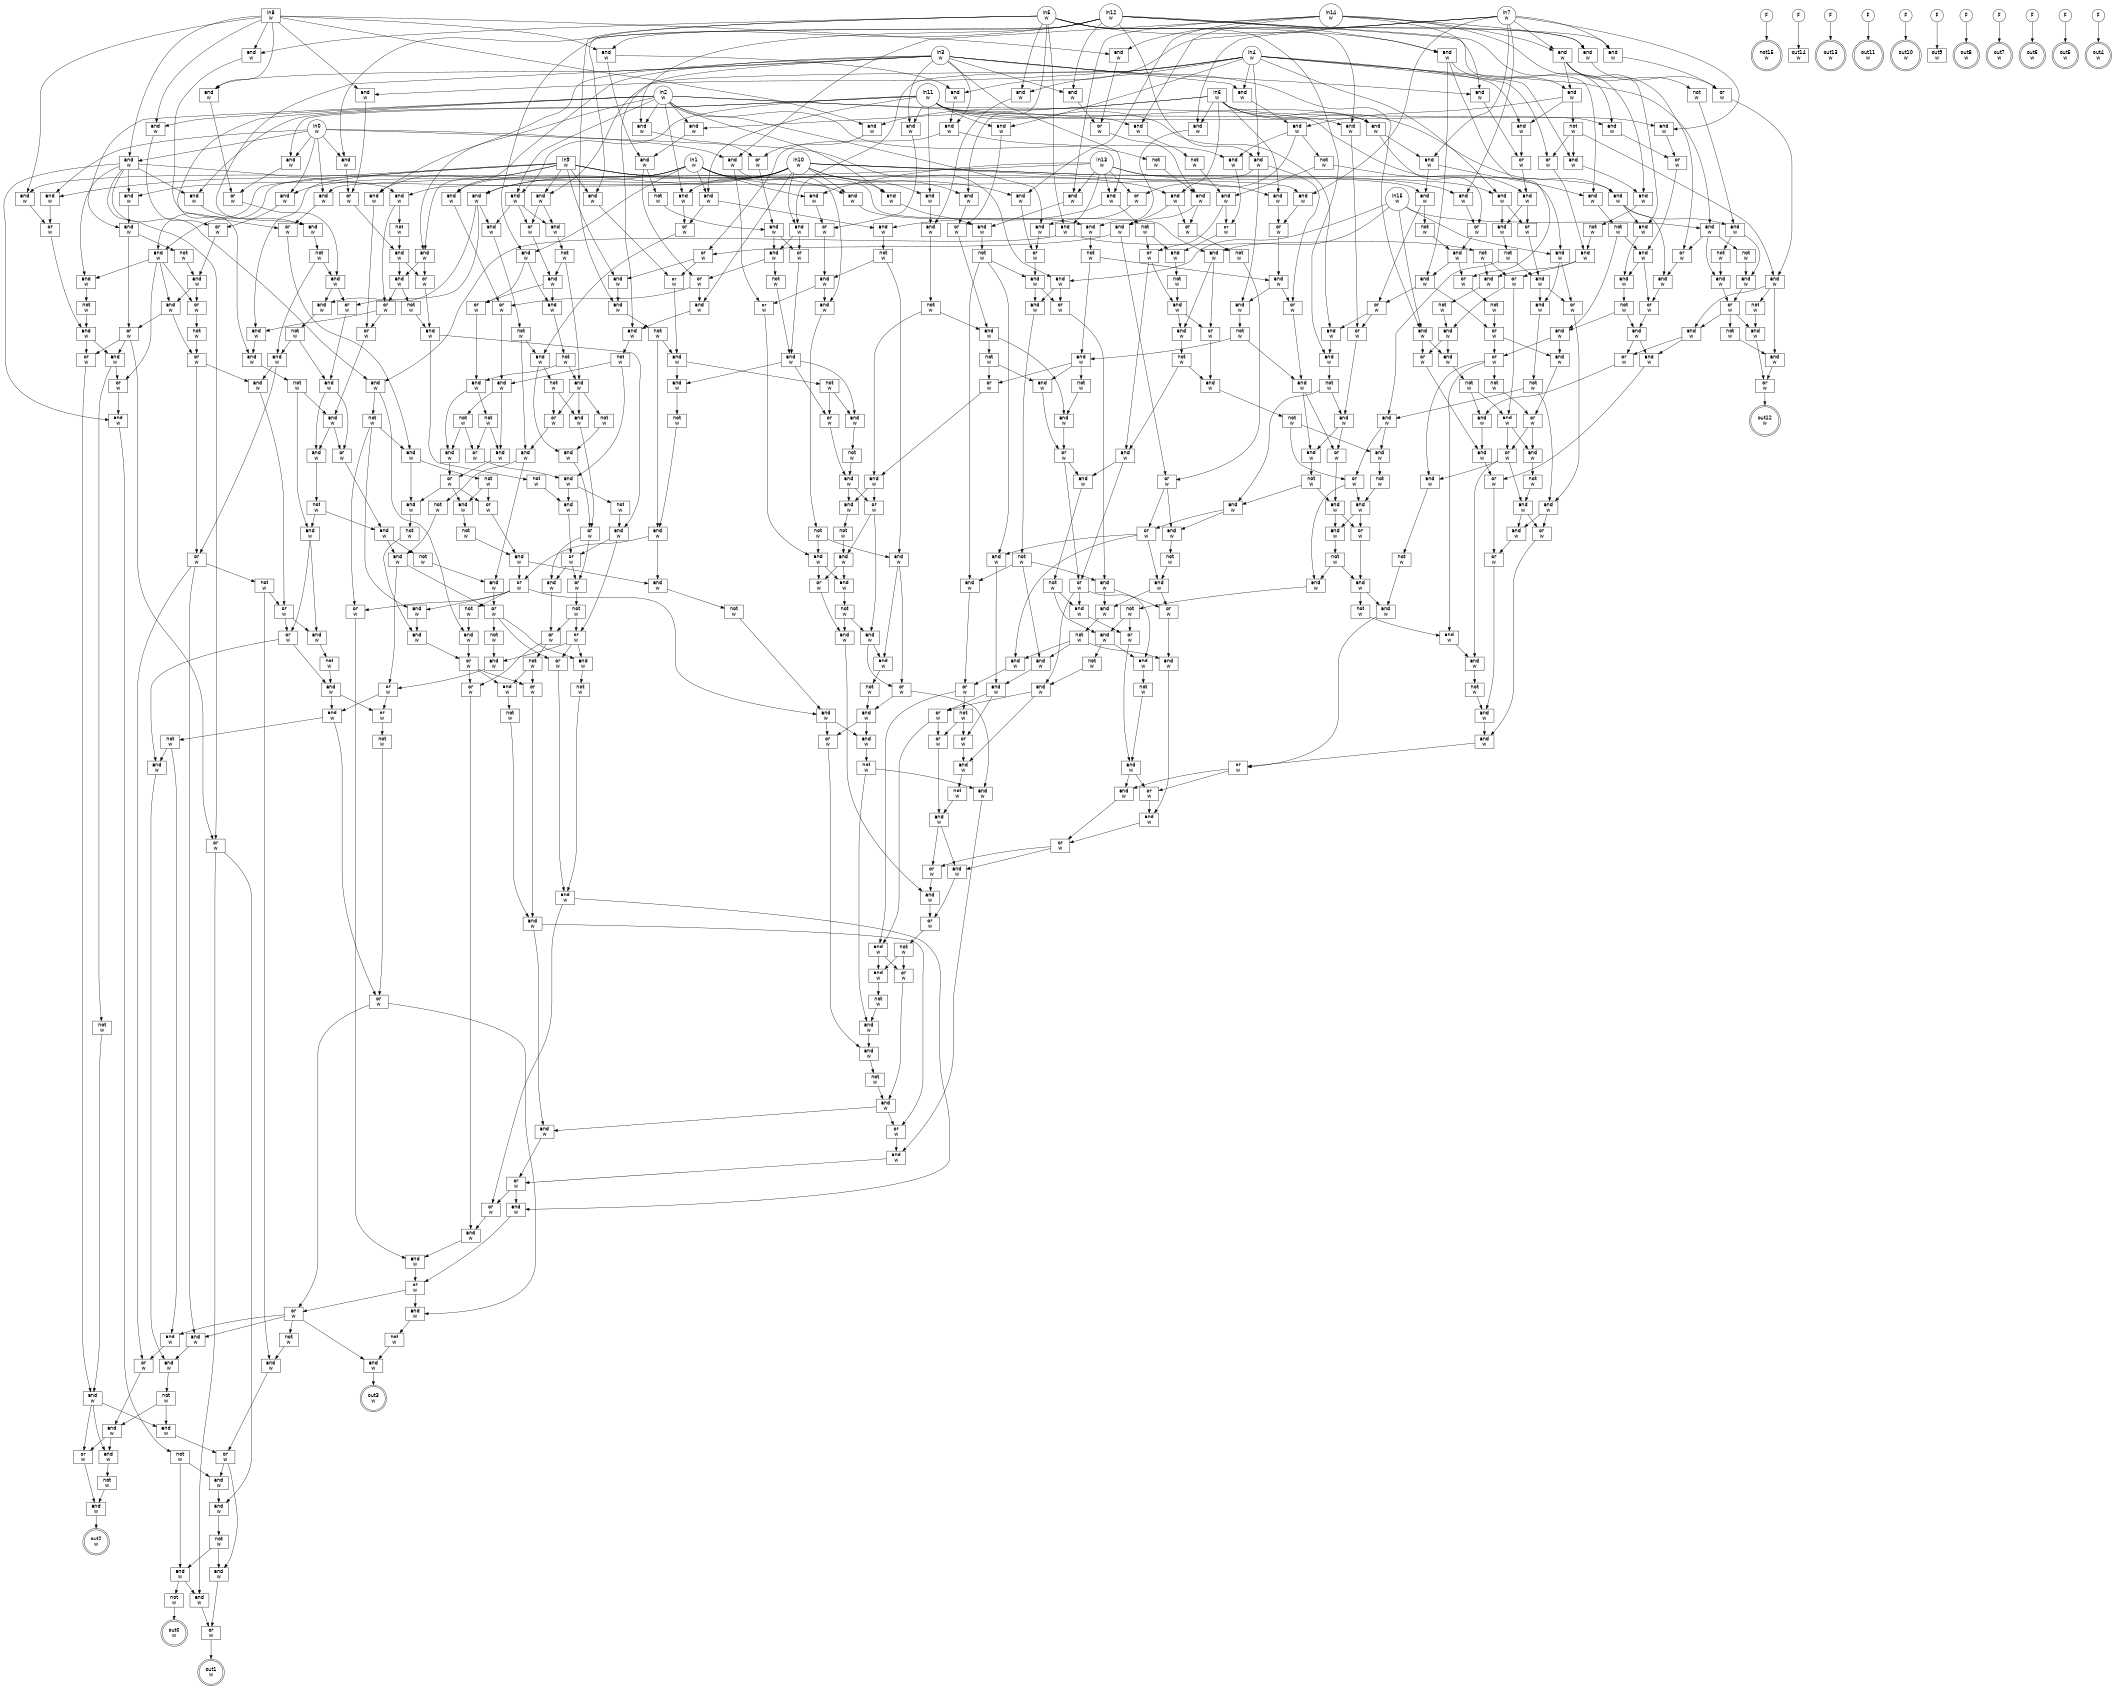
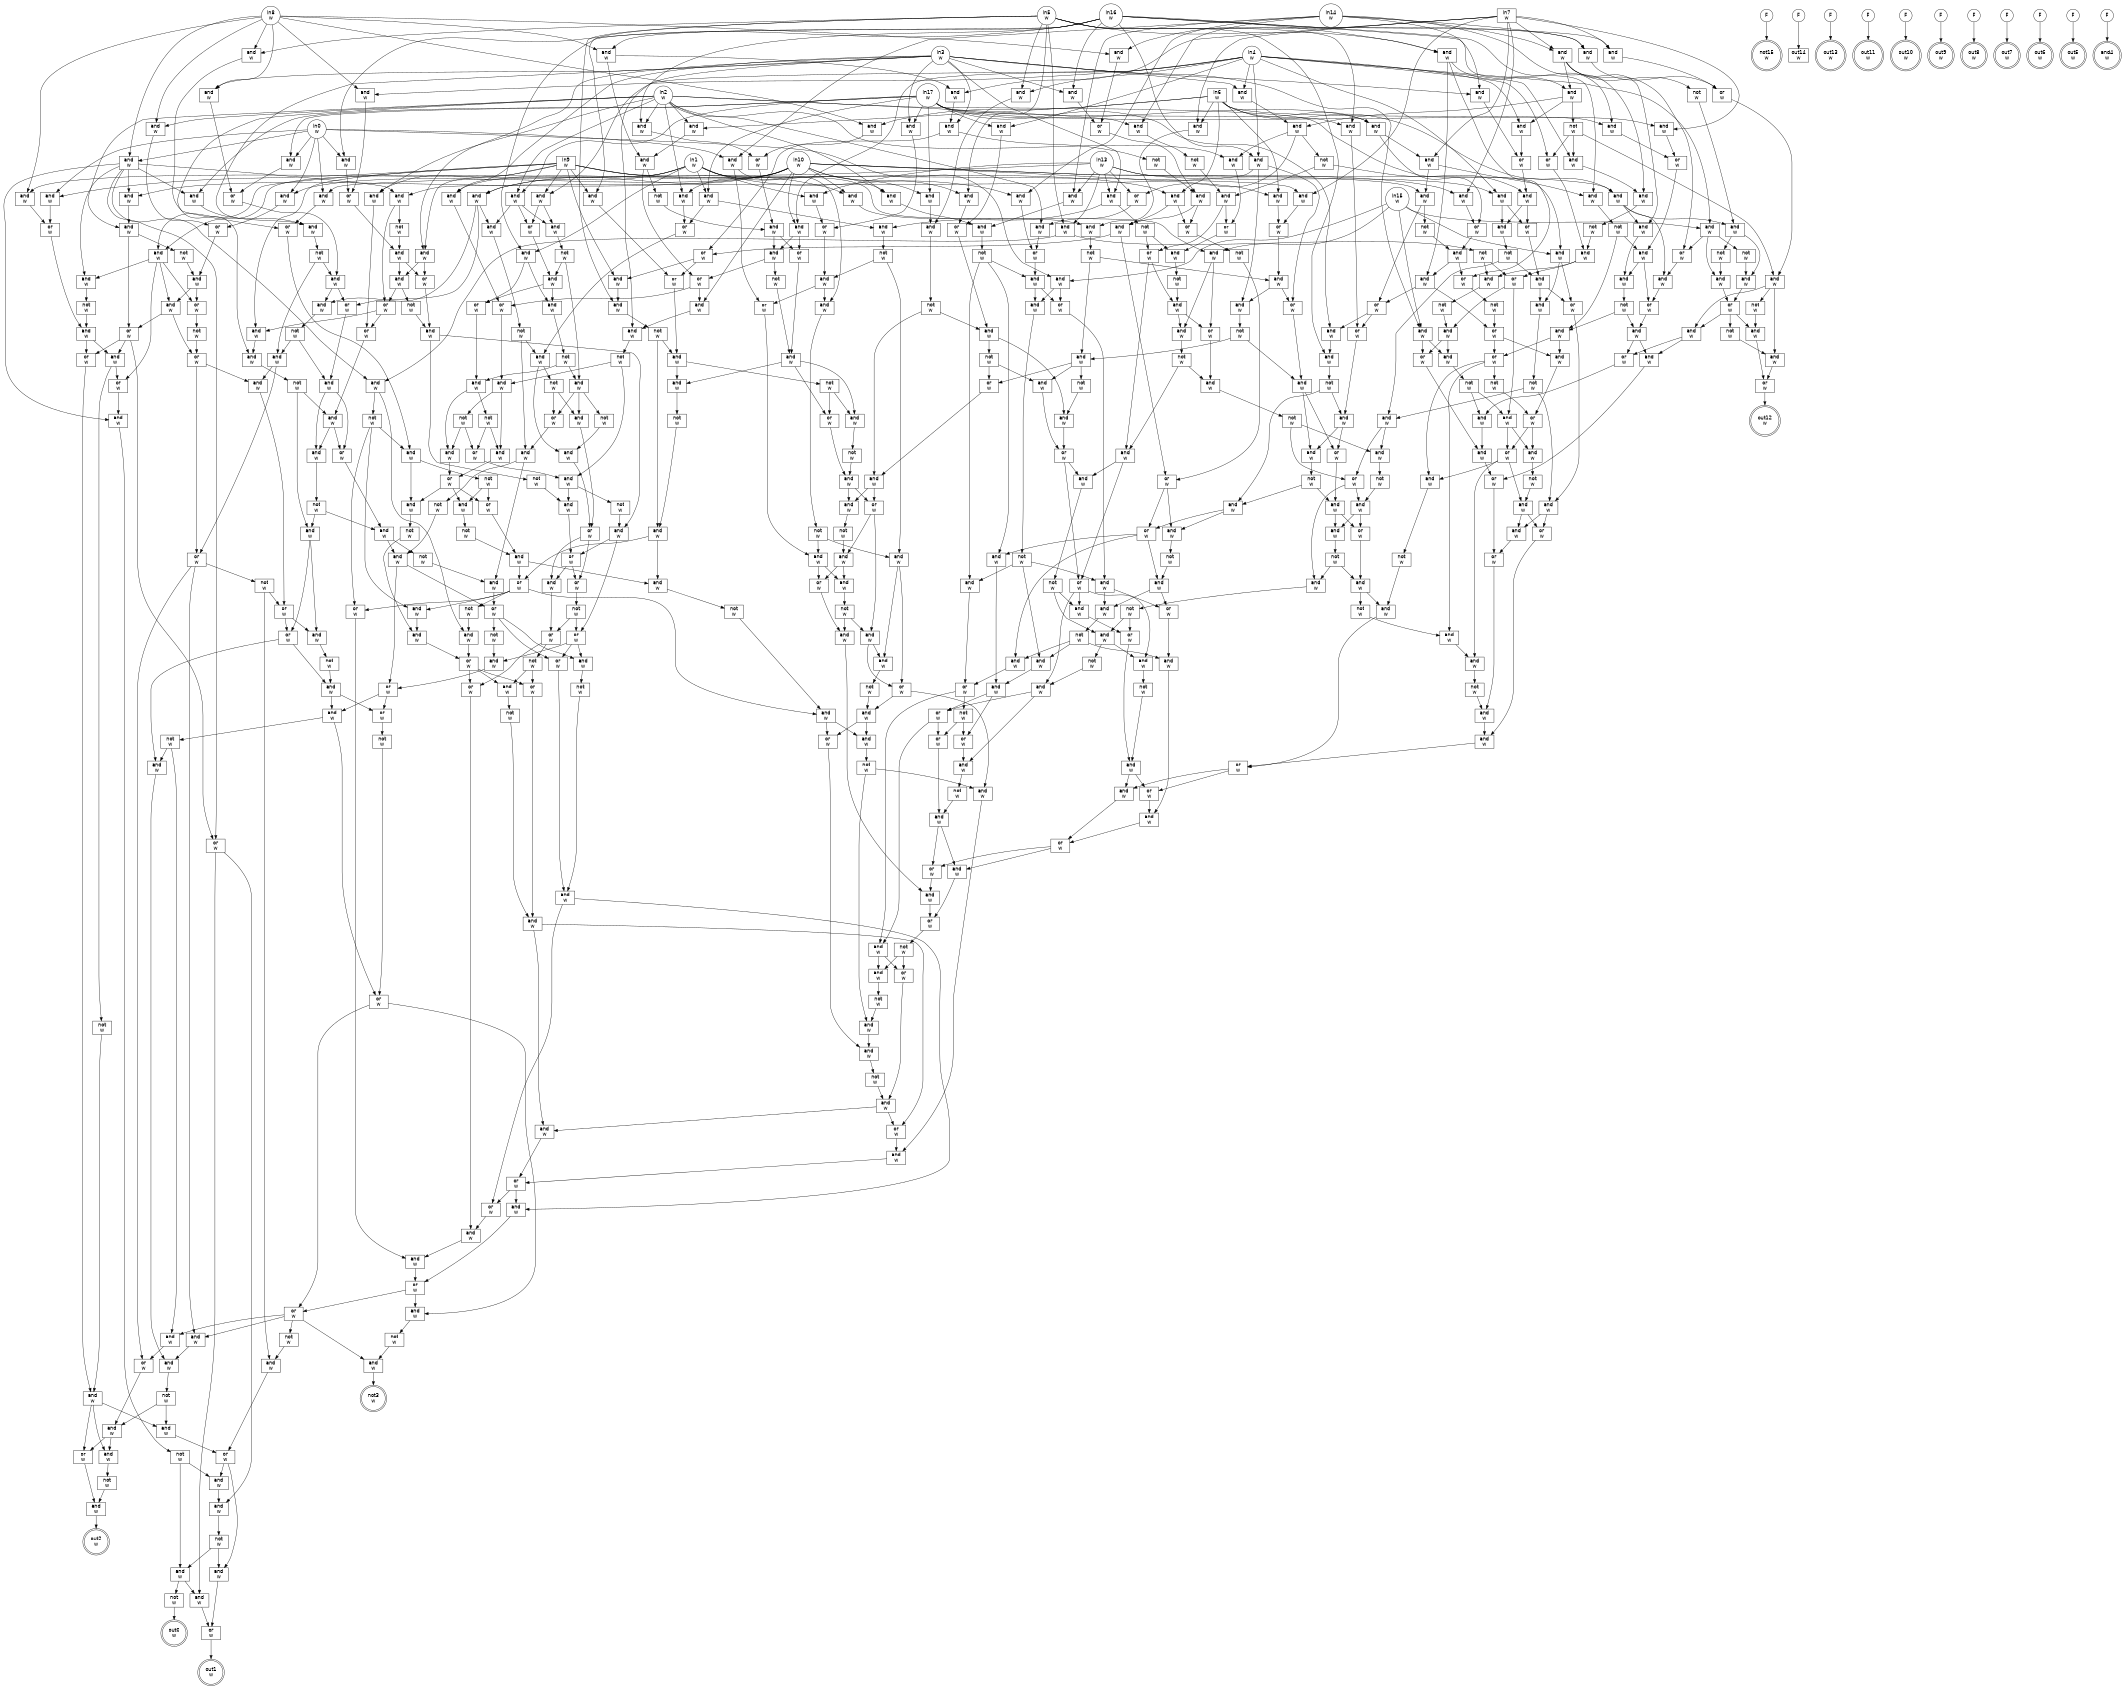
(271, 16) -> (271, 16)
(1111, 16) -> (1111, 16)
(1507, 16) -> (1507, 16)
(1937, 55) -> (1941, 55)
(2098, 55) -> (2107, 55)
(928, 95) -> (928, 95)
(373, 1398) -> (373, 1398)
